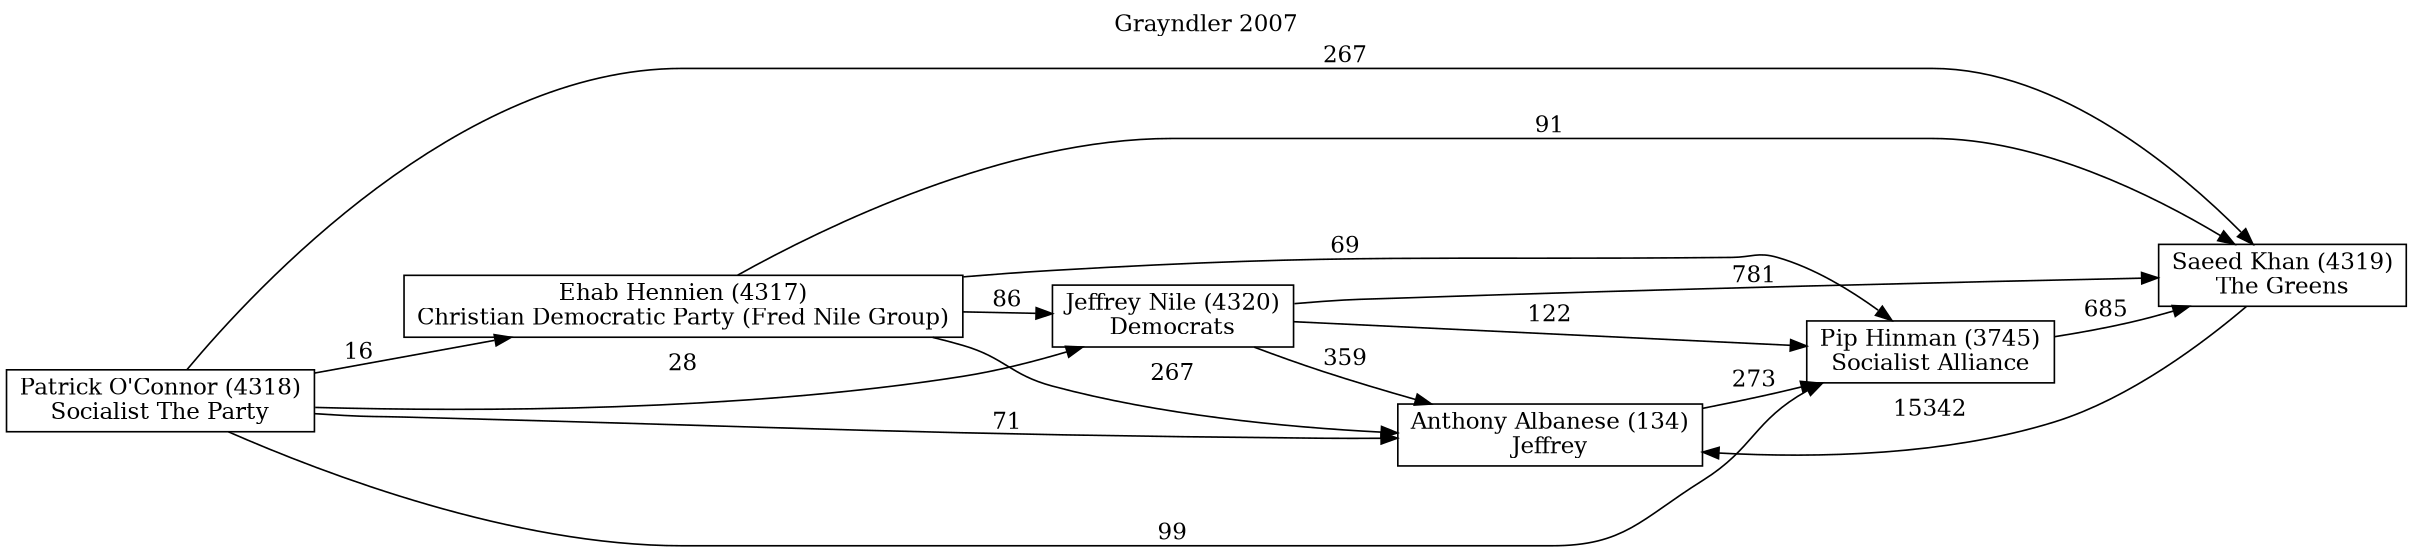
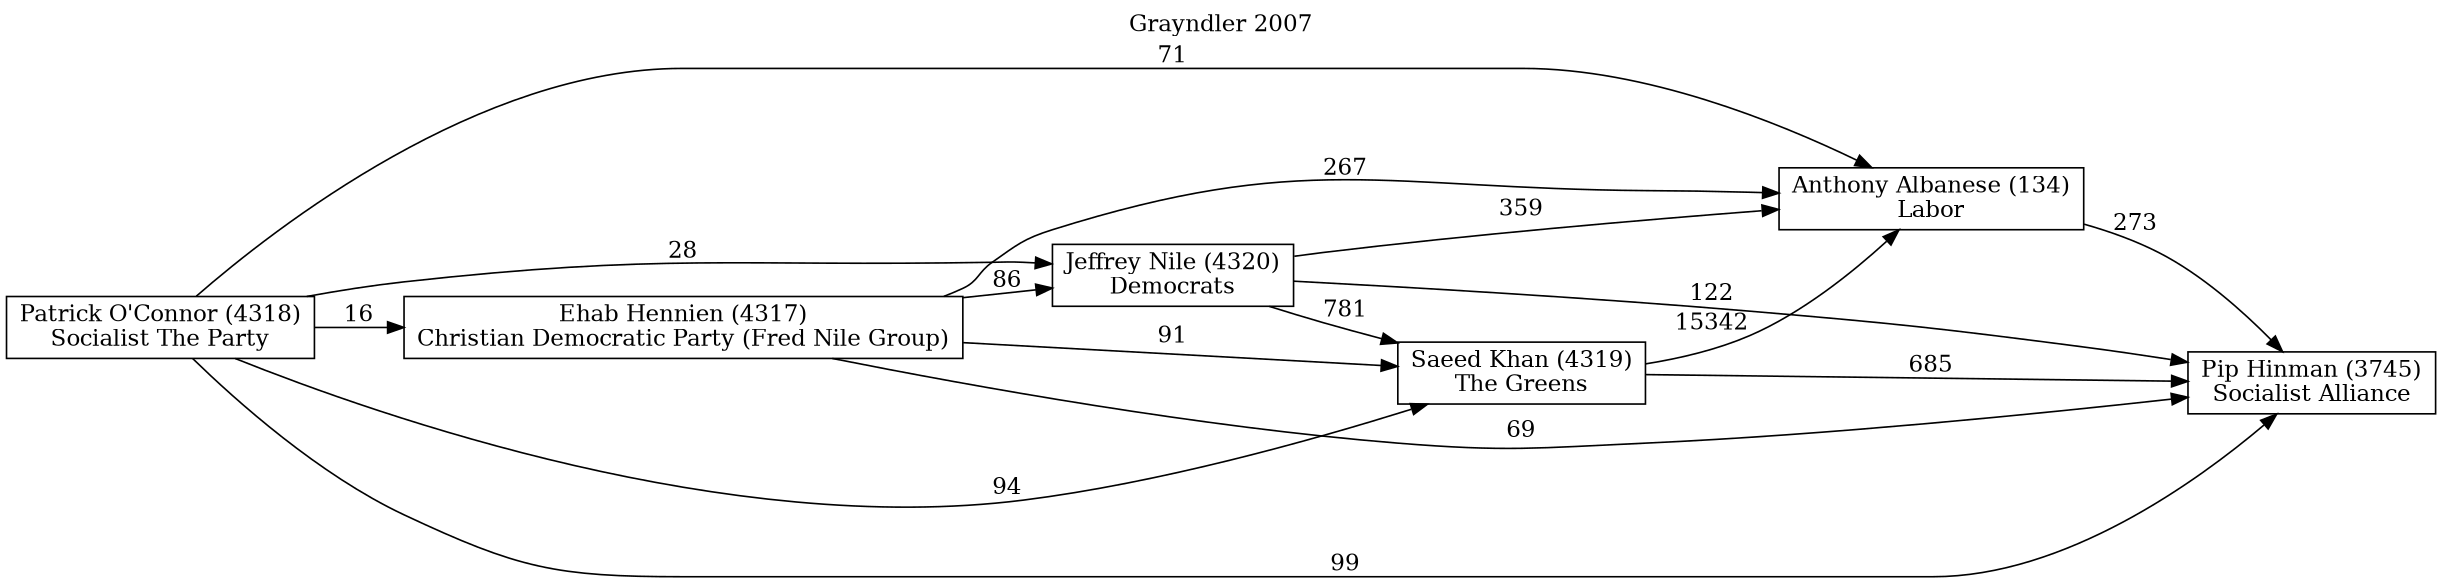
(1346, 56) -> (1008, 488)
(2115, 326) -> (1909, 378)
(1550, 435) -> (1931, 199)
